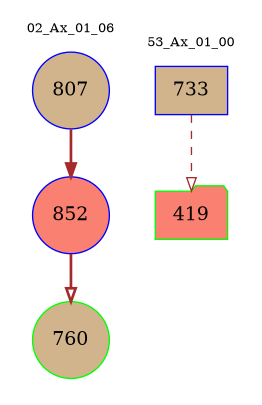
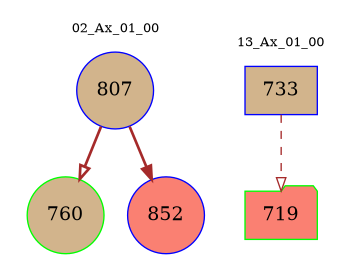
(71, 29) -> (116, 29)
(191, 43) -> (281, 43)
(191, 215) -> (281, 215)
(71, 271) -> (93, 147)
